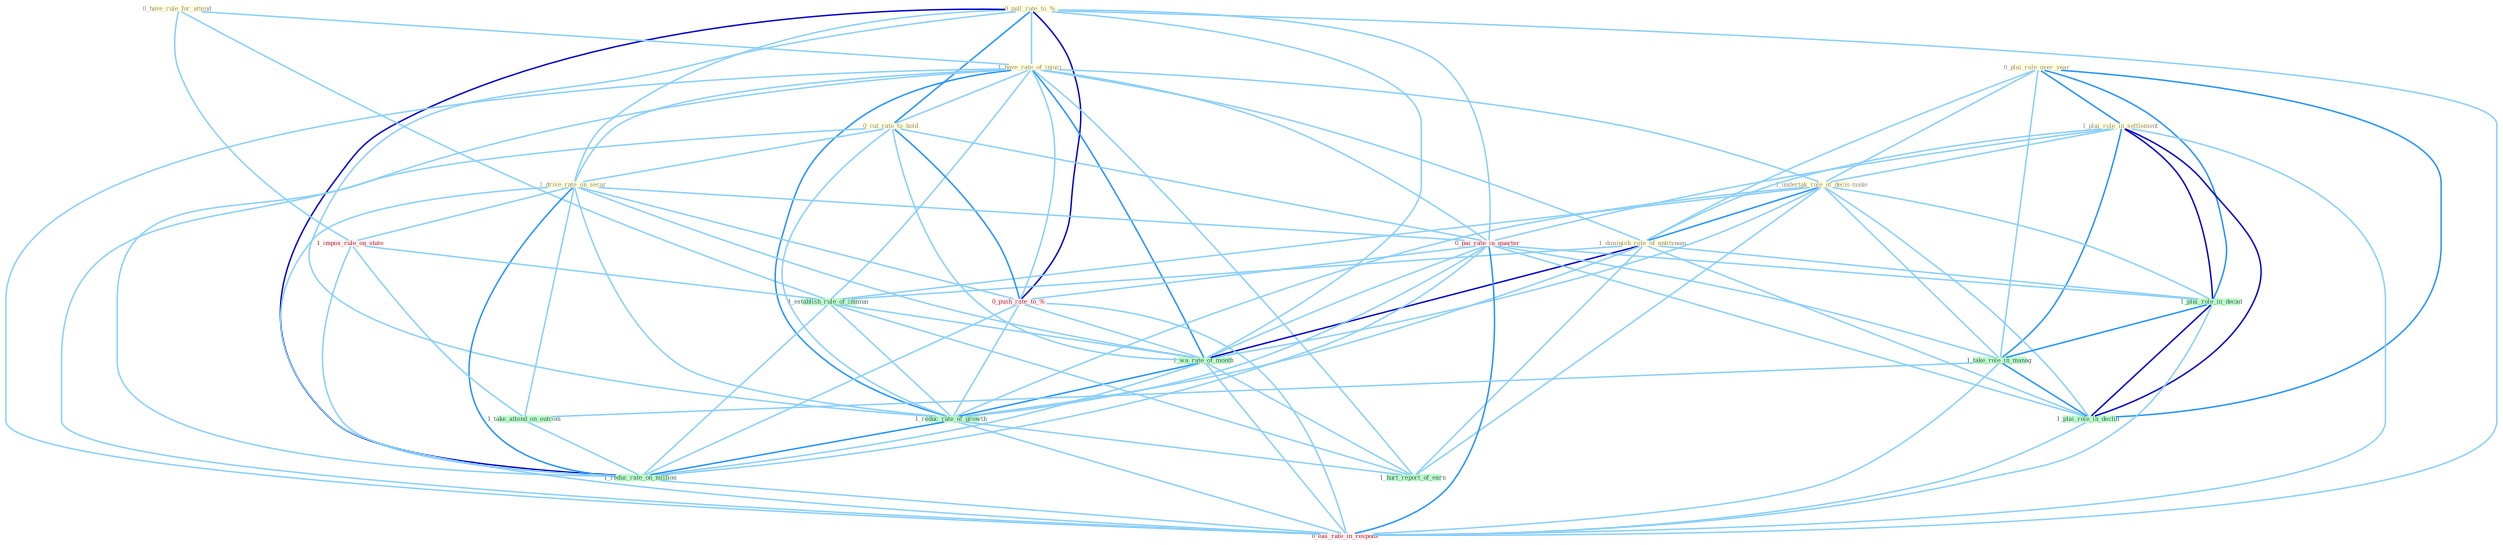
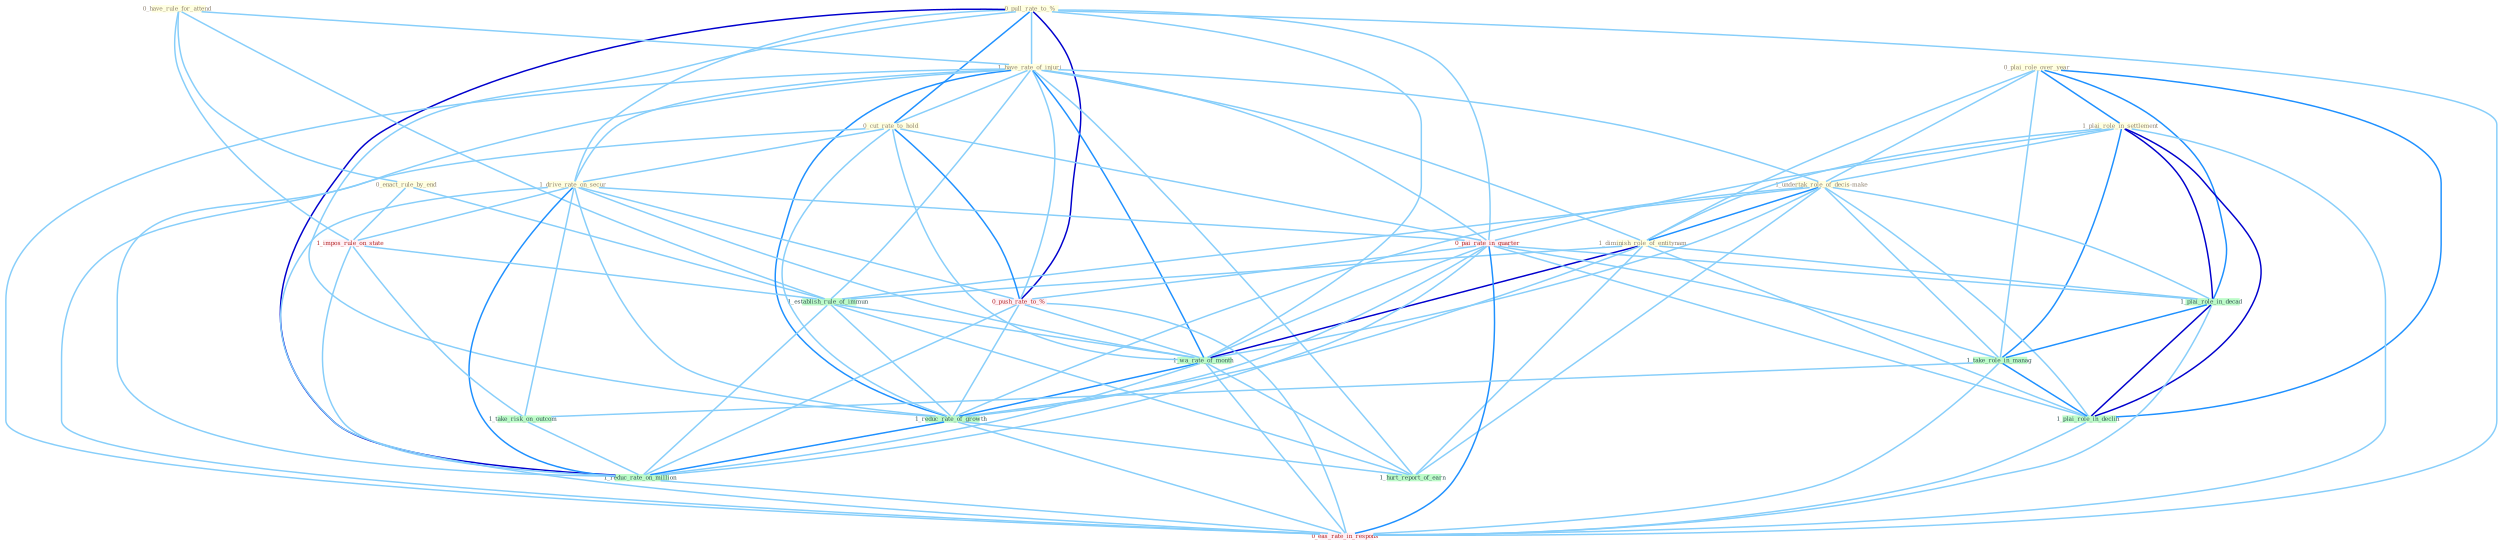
none -> (407, 185)
(525, 419) -> (525, 419)
